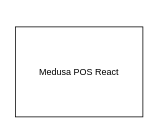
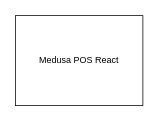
(79, 72) -> (79, 60)
